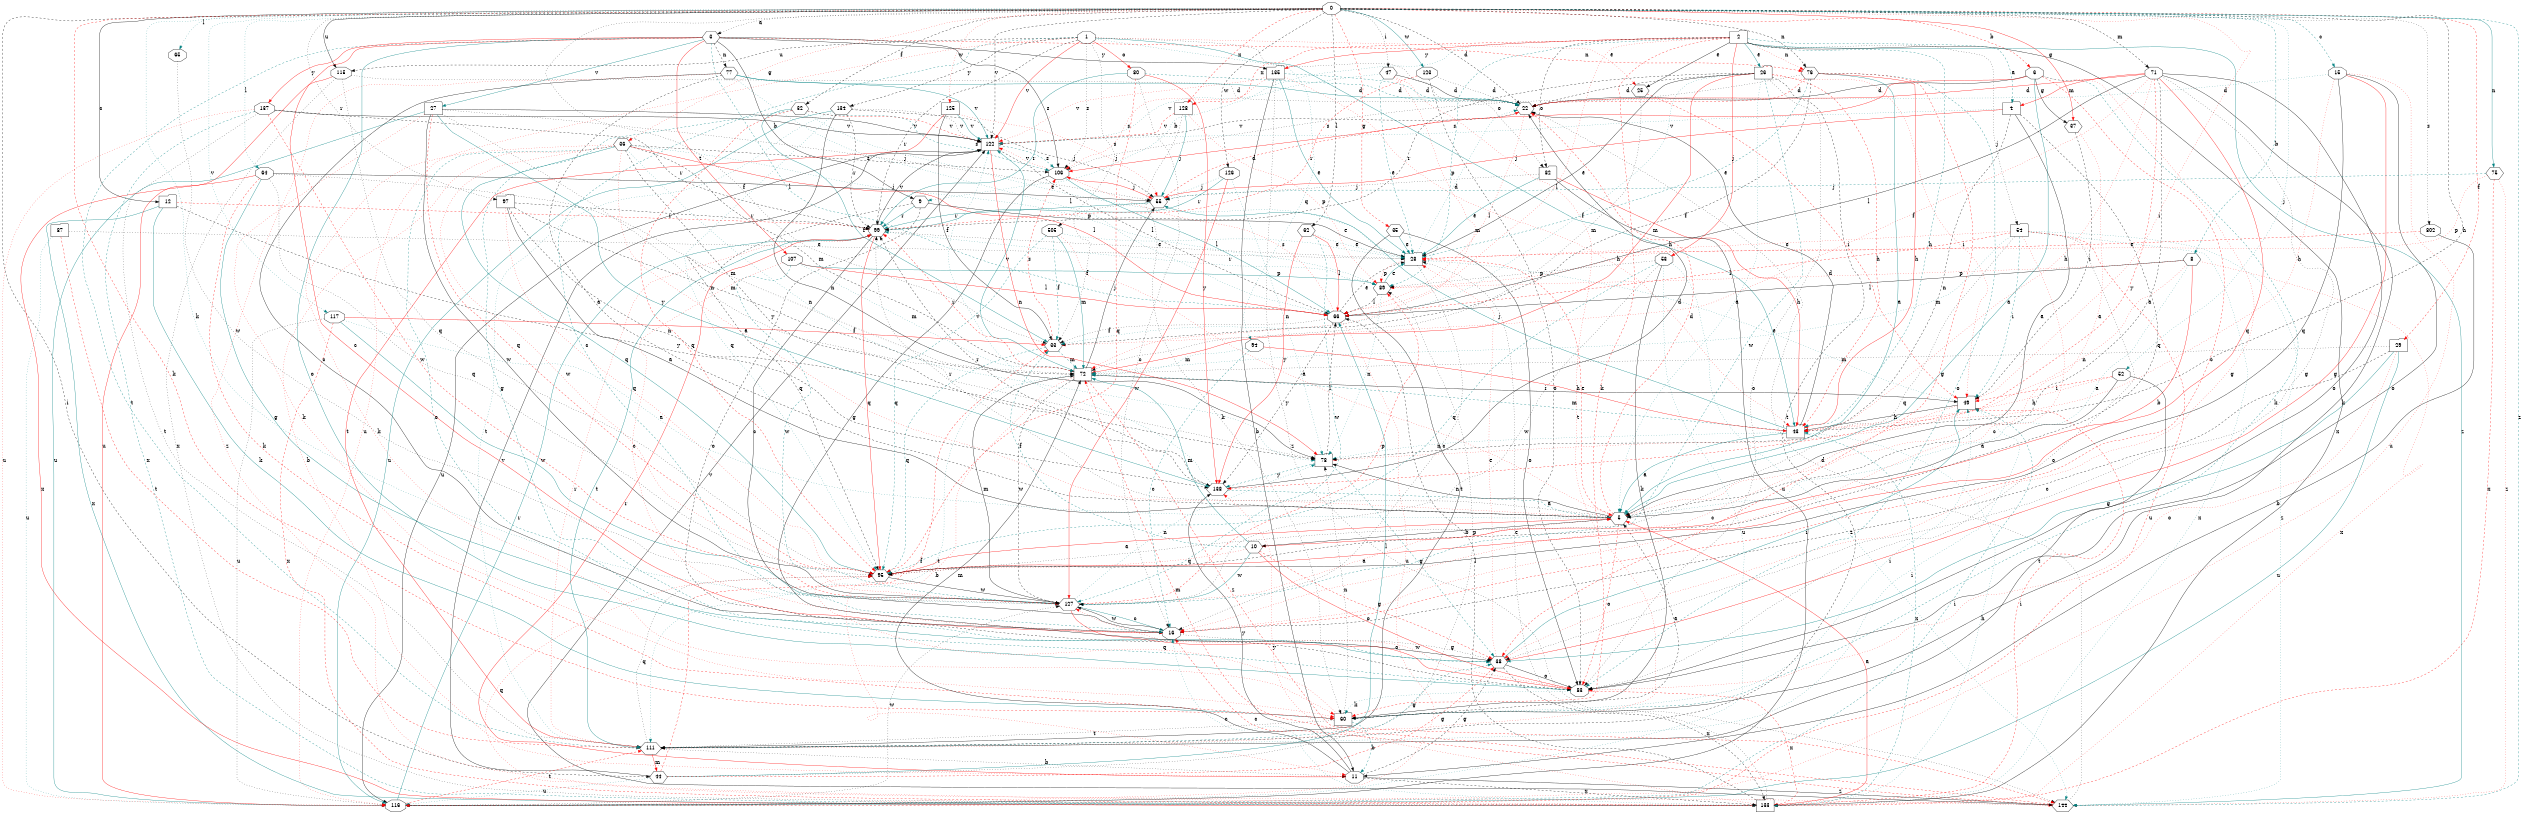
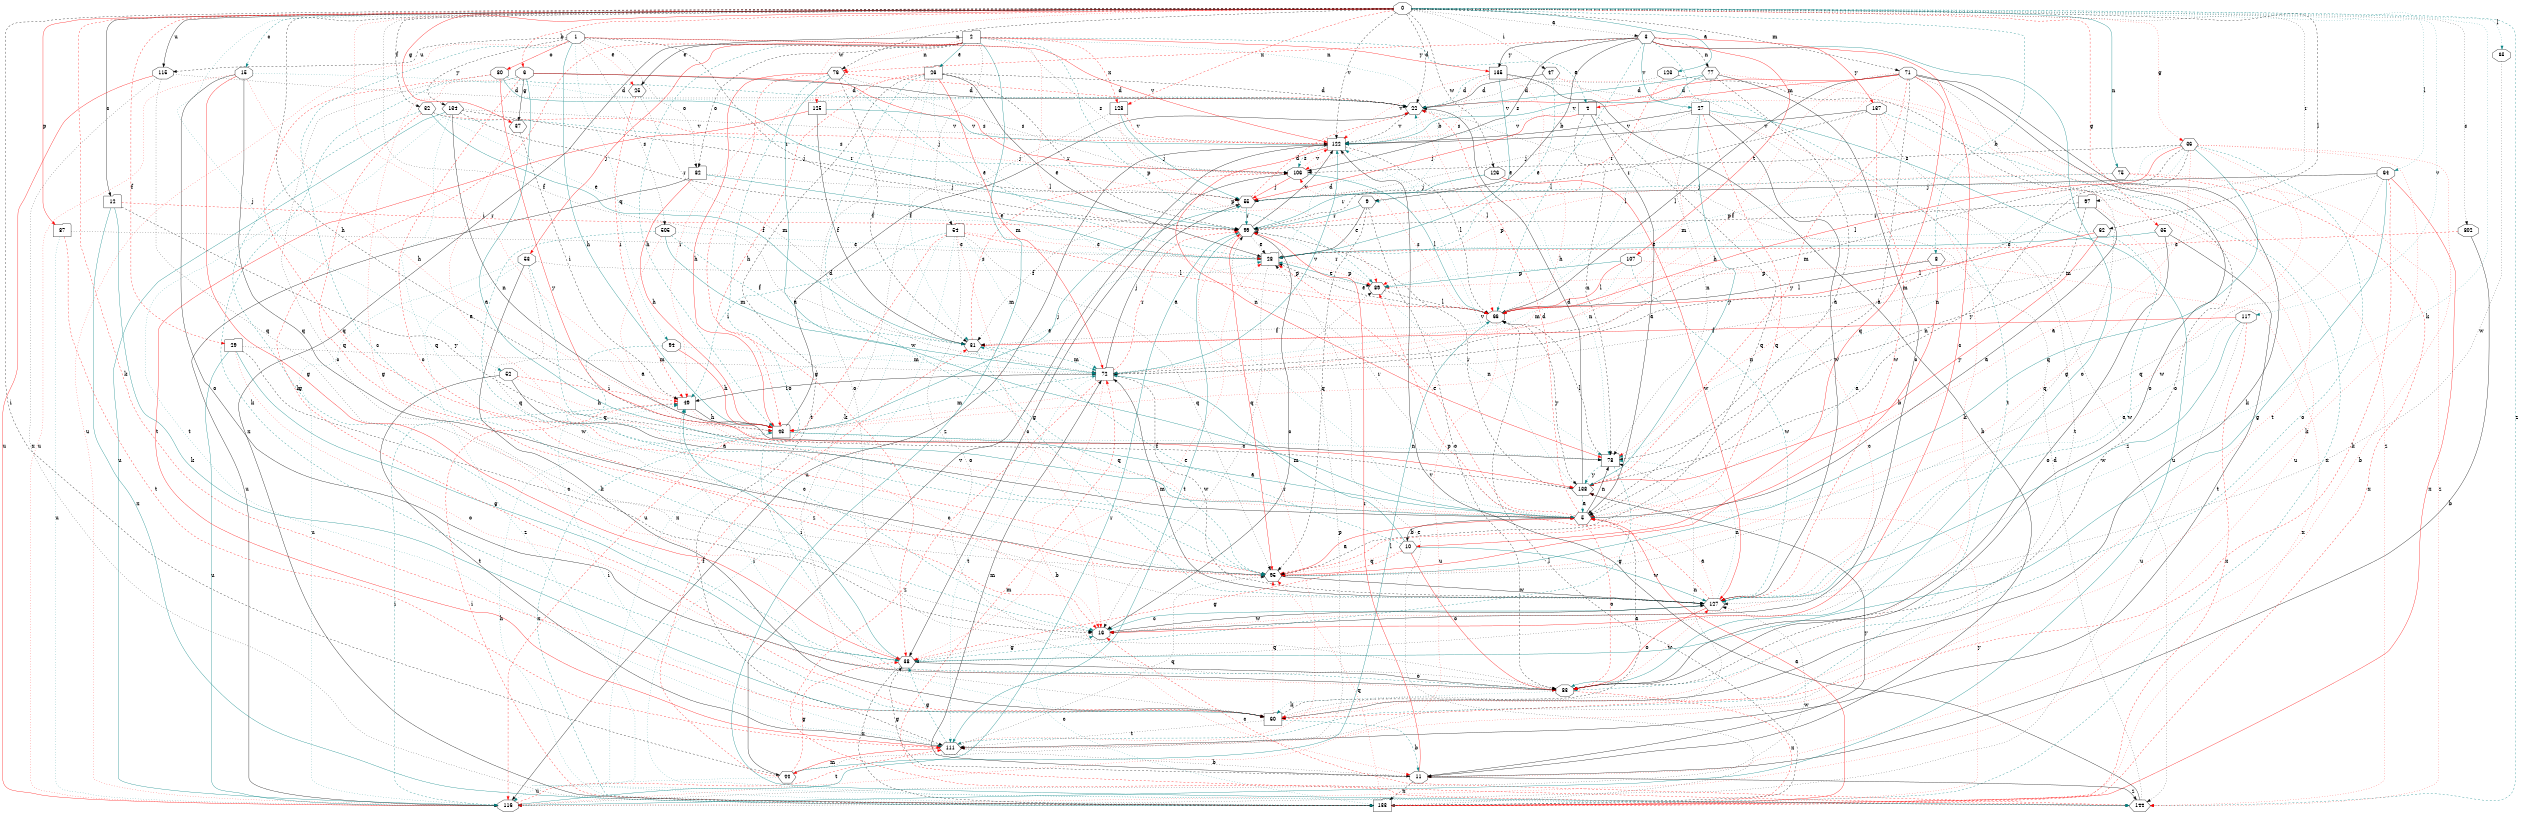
none -> (620, 12)
(1407, 37) -> (1706, 37)
(1053, 346) -> (973, 346)
